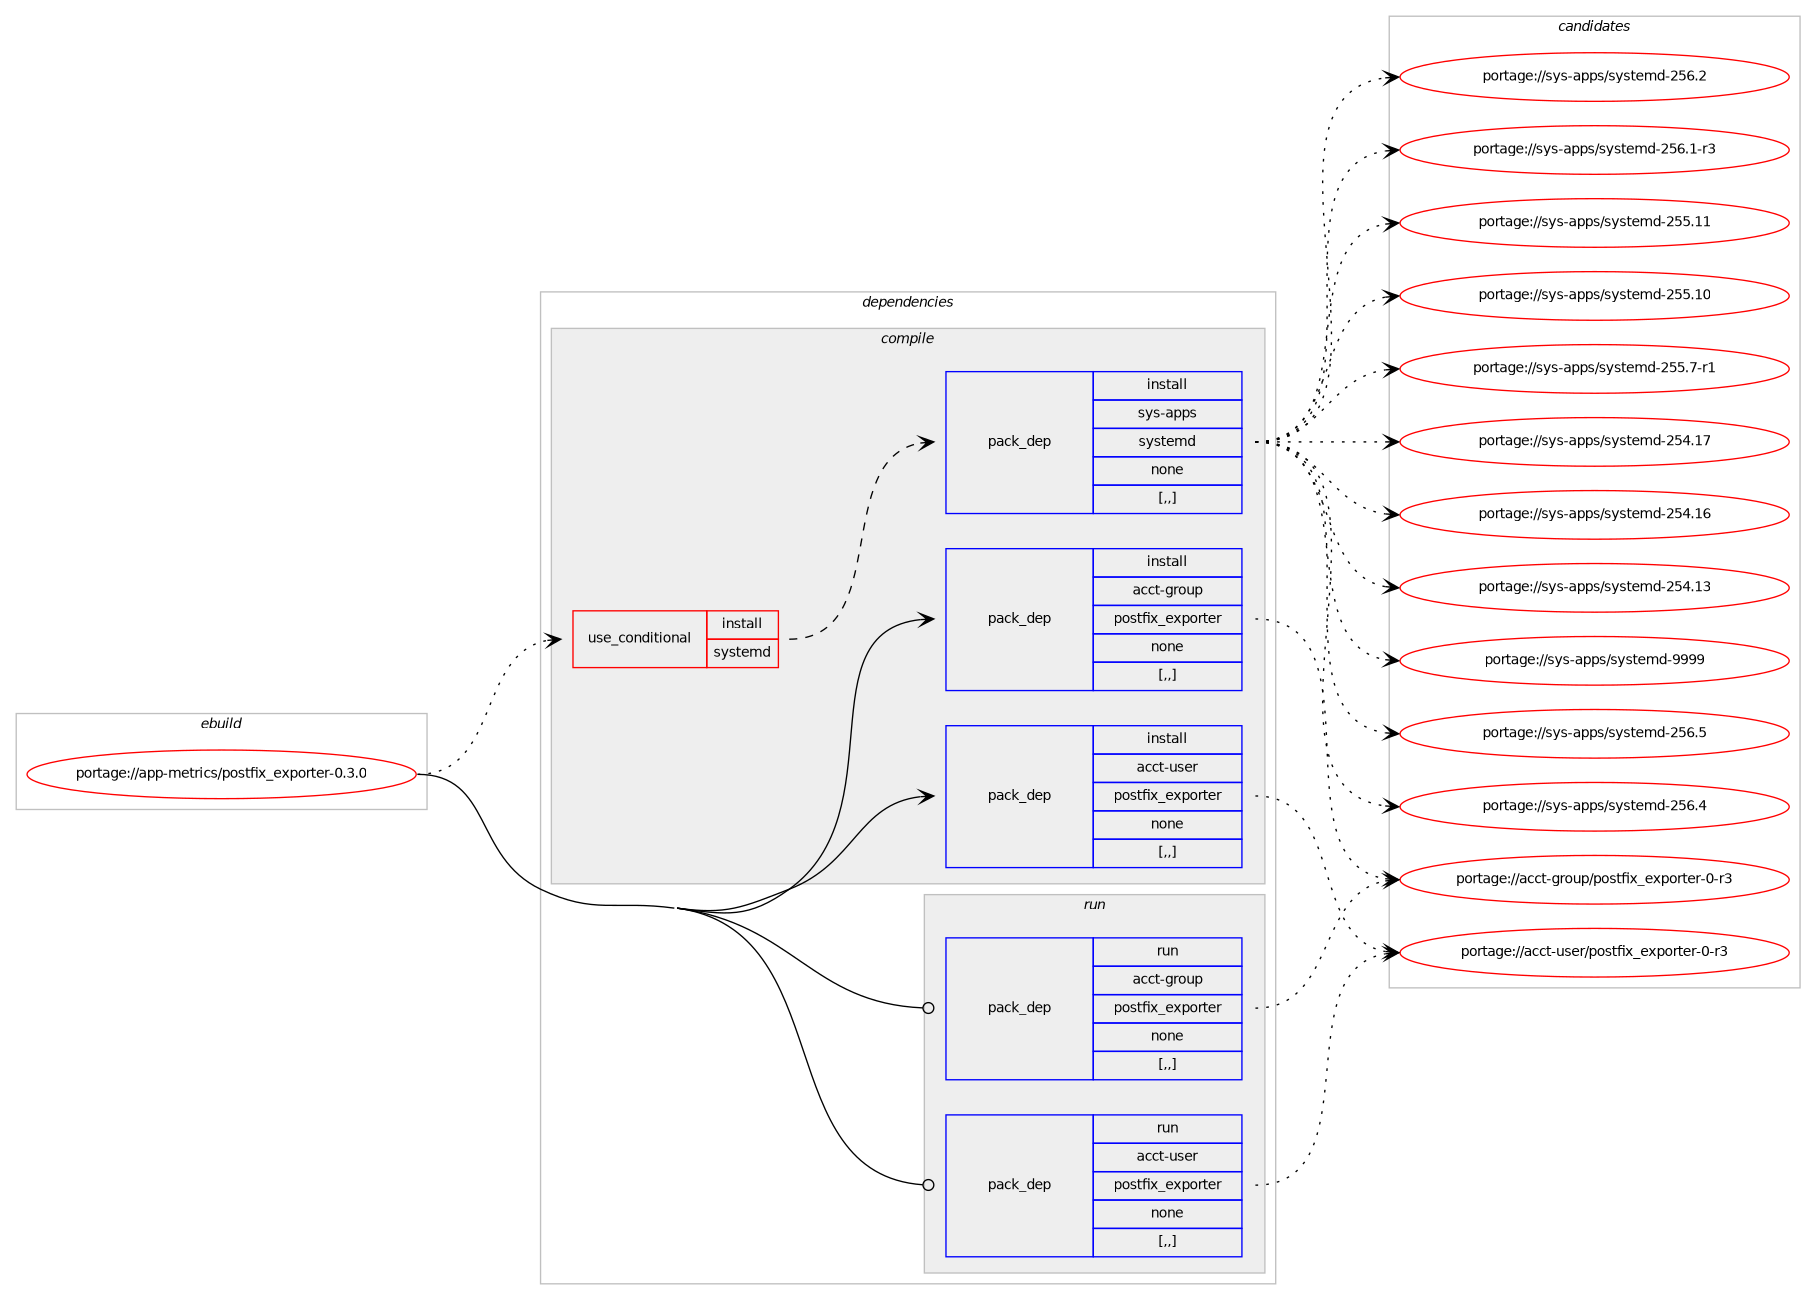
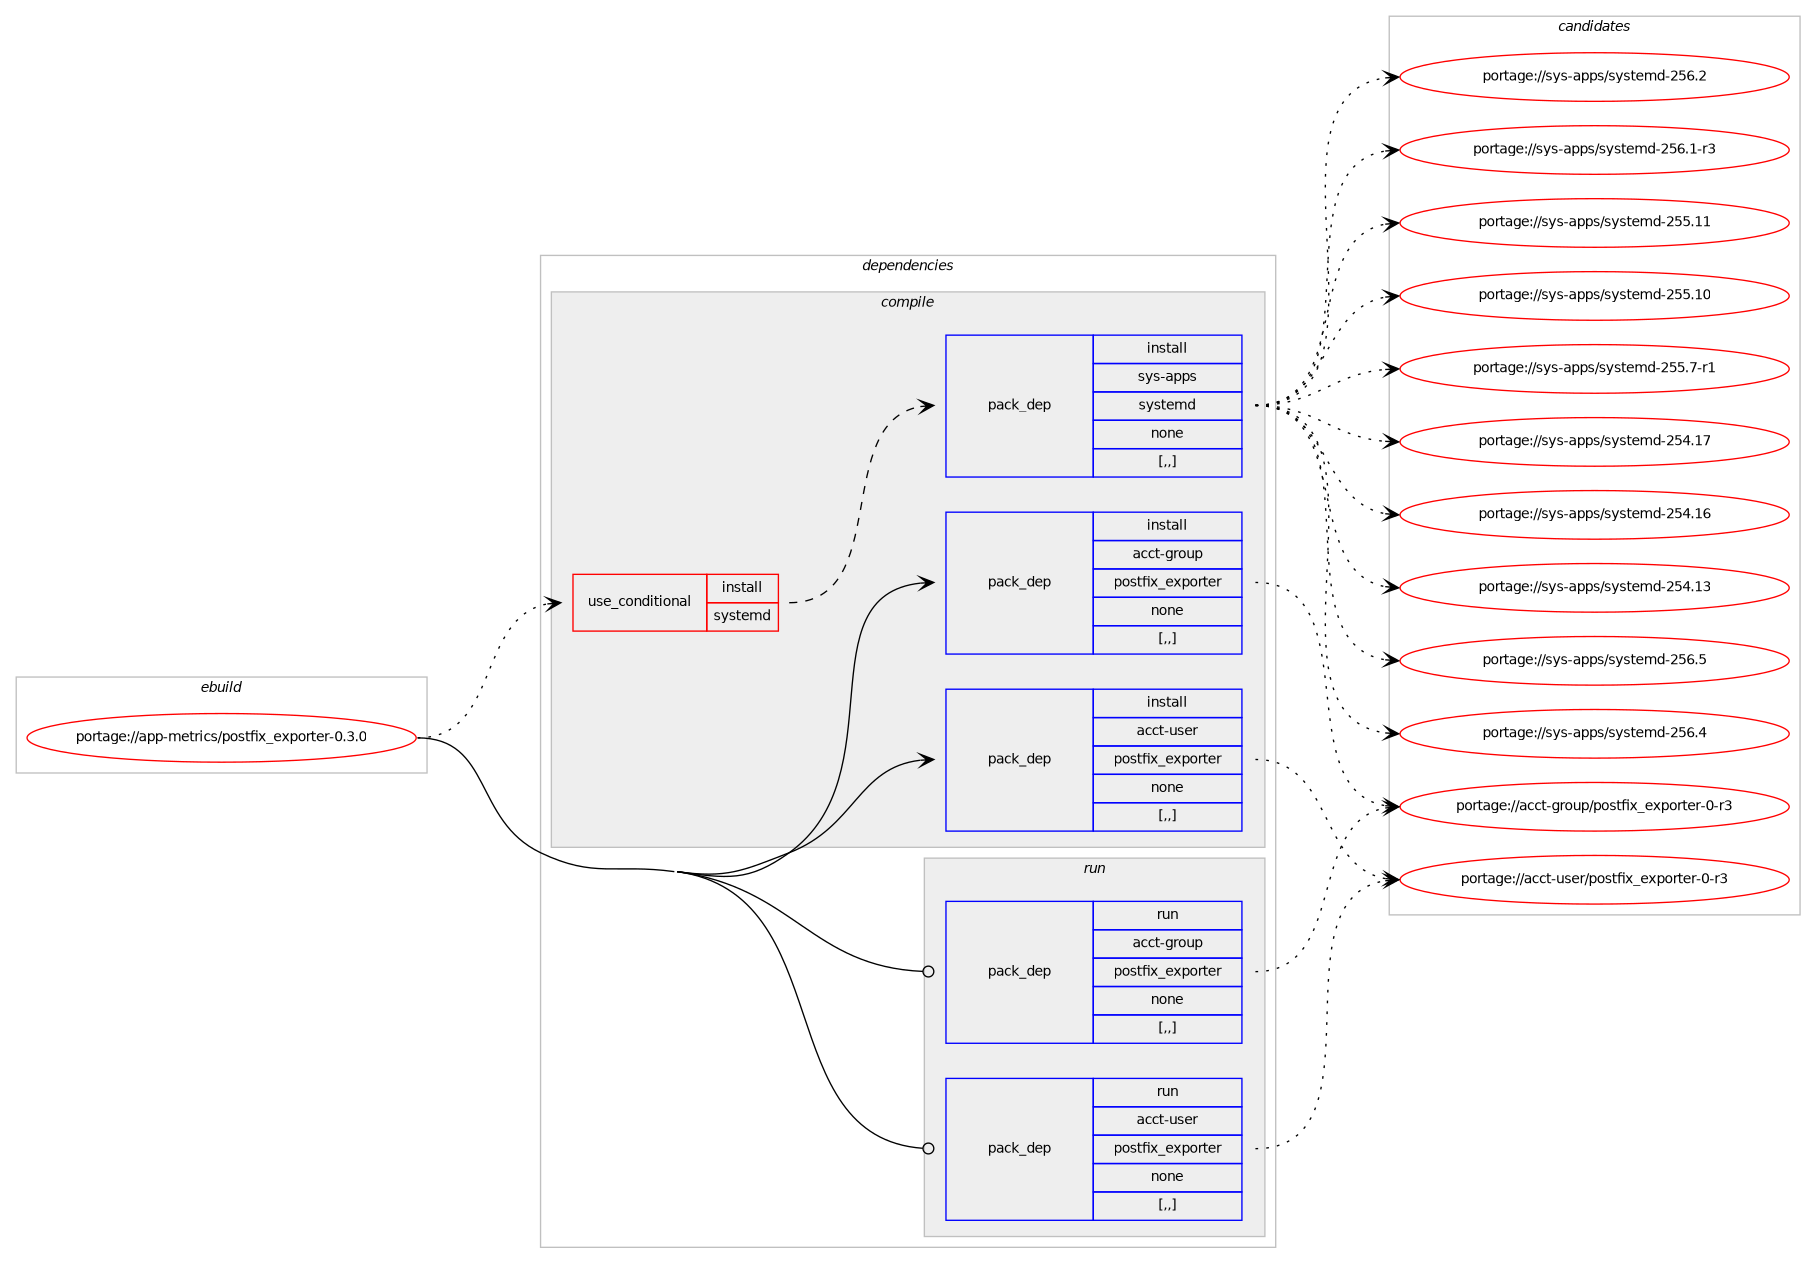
(1595, 661) -> none
